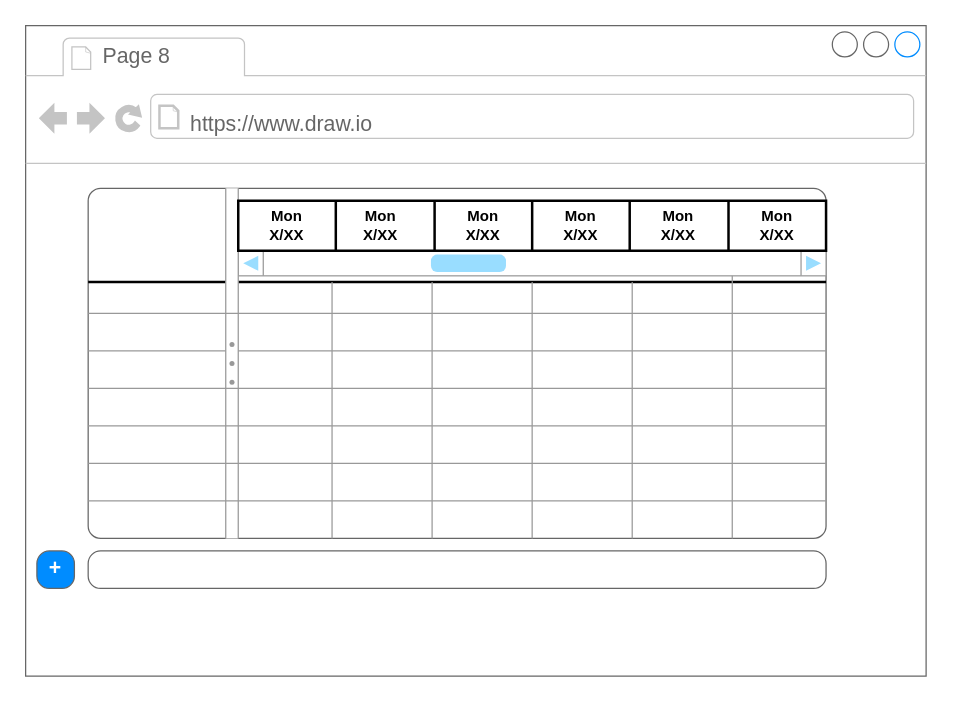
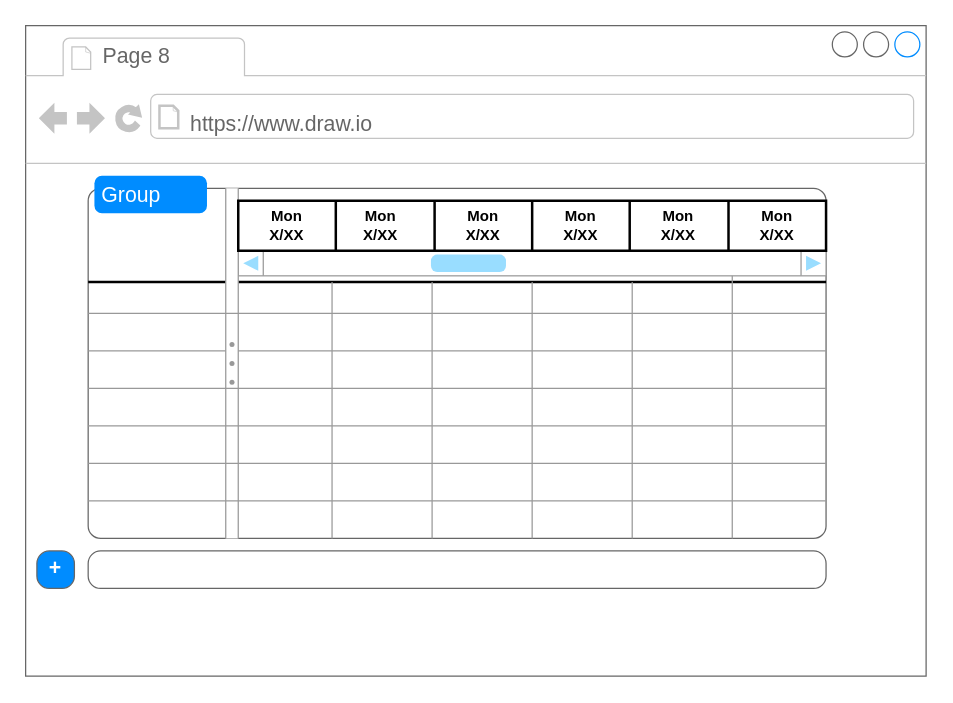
none -> (151, 194)
